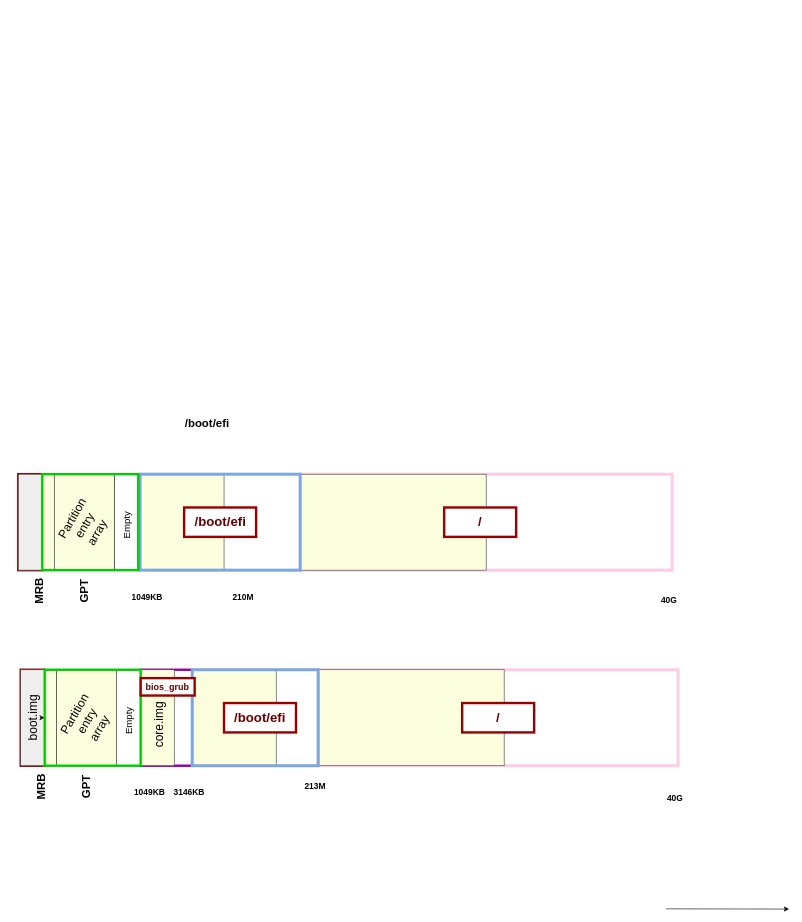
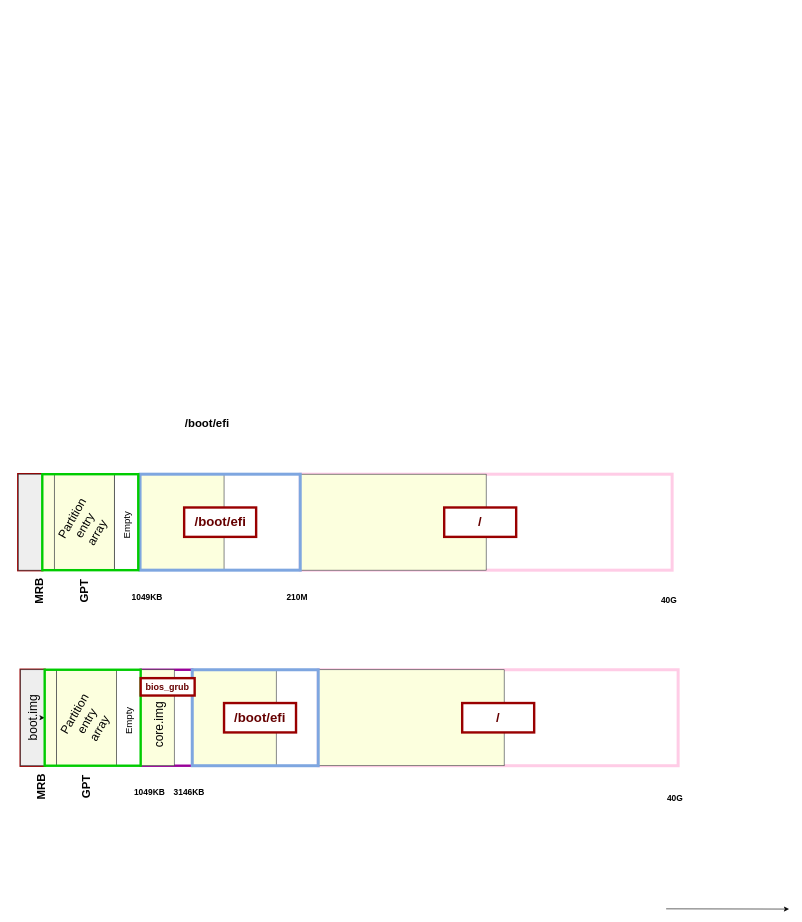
(243, 597) -> (297, 597)
(315, 787) -> none
